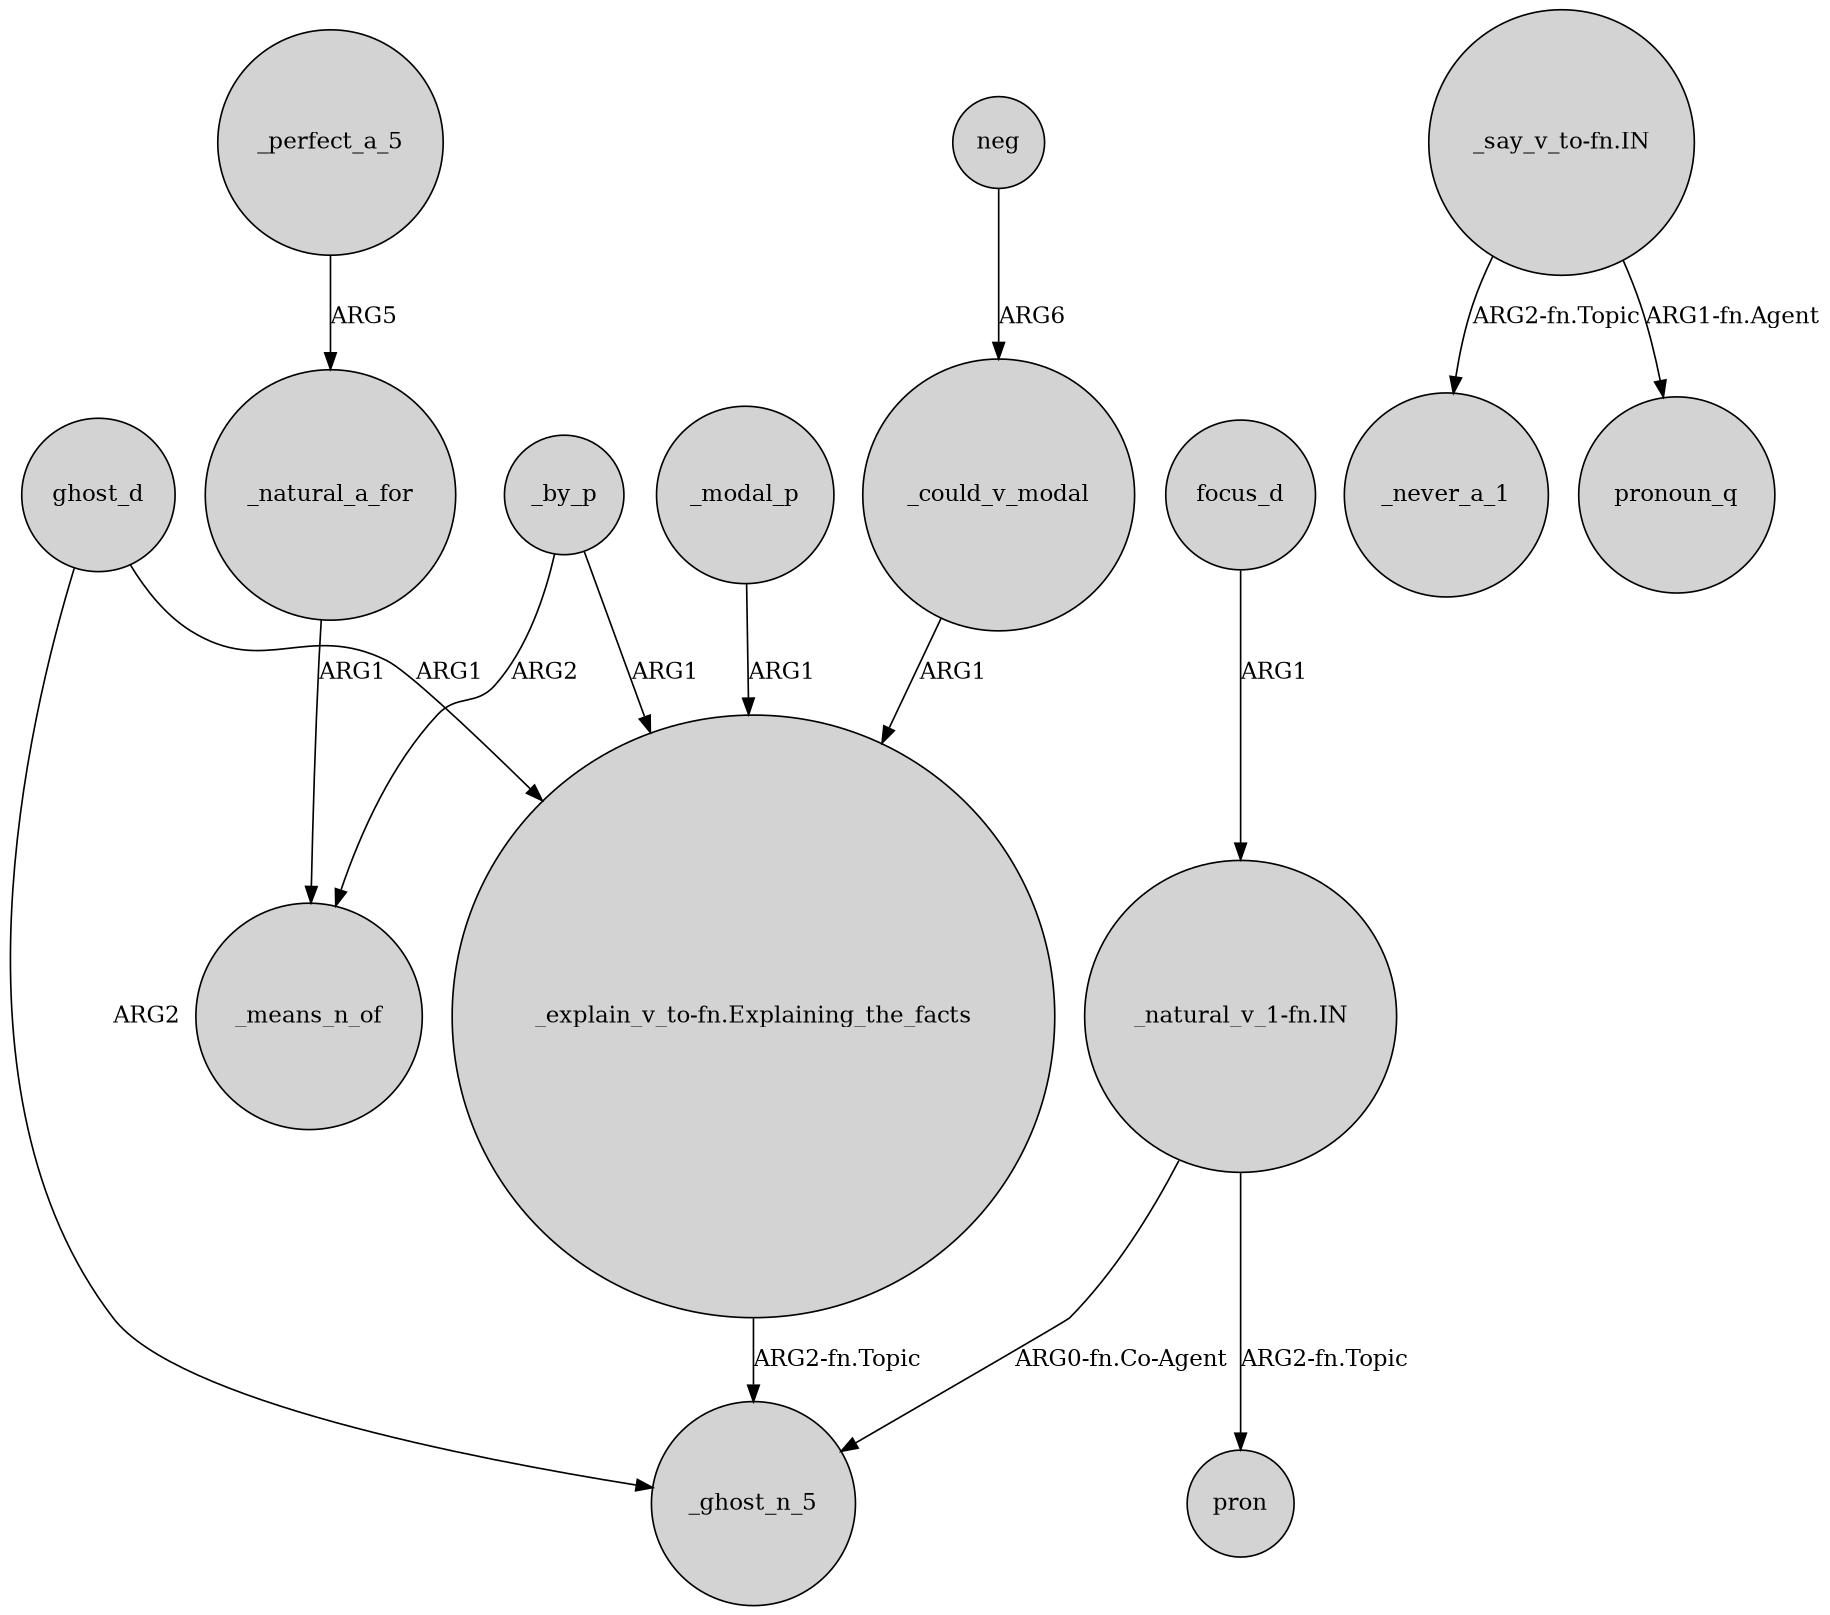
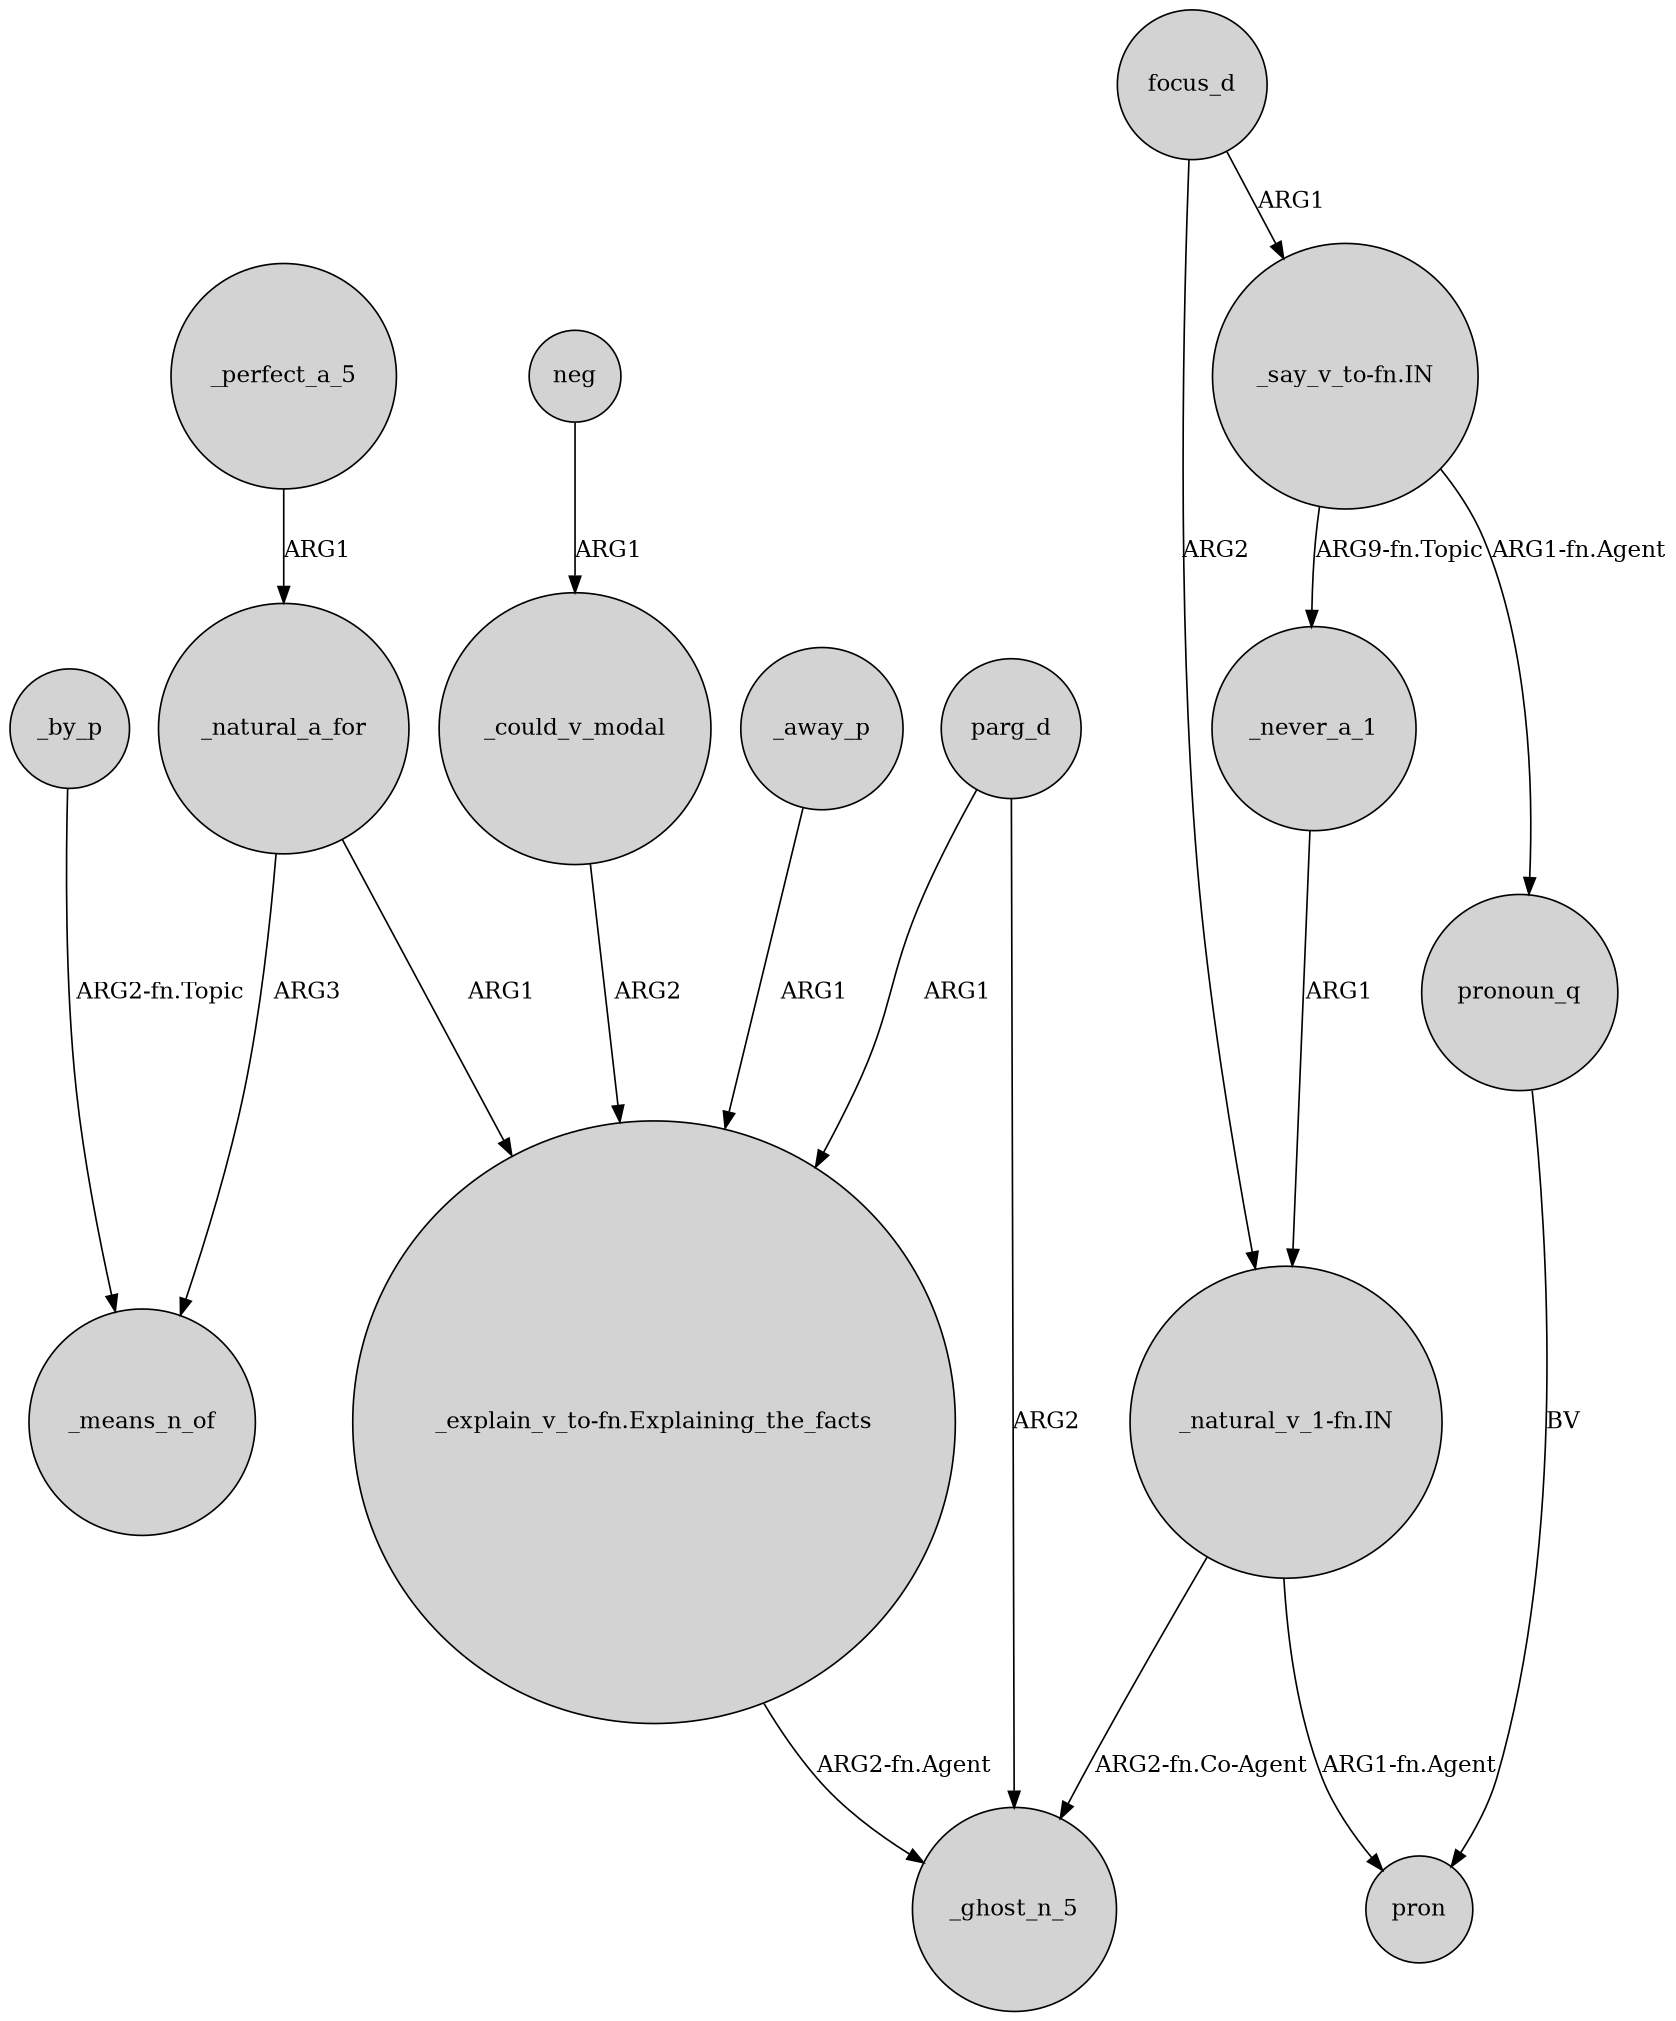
none -> (1251, 198)
(364, 317) -> (317, 551)
(1032, 317) -> (609, 551)
(1557, 317) -> (1400, 551)
(98, 495) -> (1011, 729)
(745, 495) -> (822, 729)
(614, 634) -> (423, 990)
(353, 673) -> (308, 993)
(545, 673) -> (160, 993)
(953, 673) -> (648, 993)
(1274, 673) -> (1216, 551)
none -> (1301, 1040)
(837, 1360) -> (904, 1766)
(1122, 1360) -> (1202, 1766)
(1325, 1360) -> (1409, 1766)
none -> (1544, 1478)
